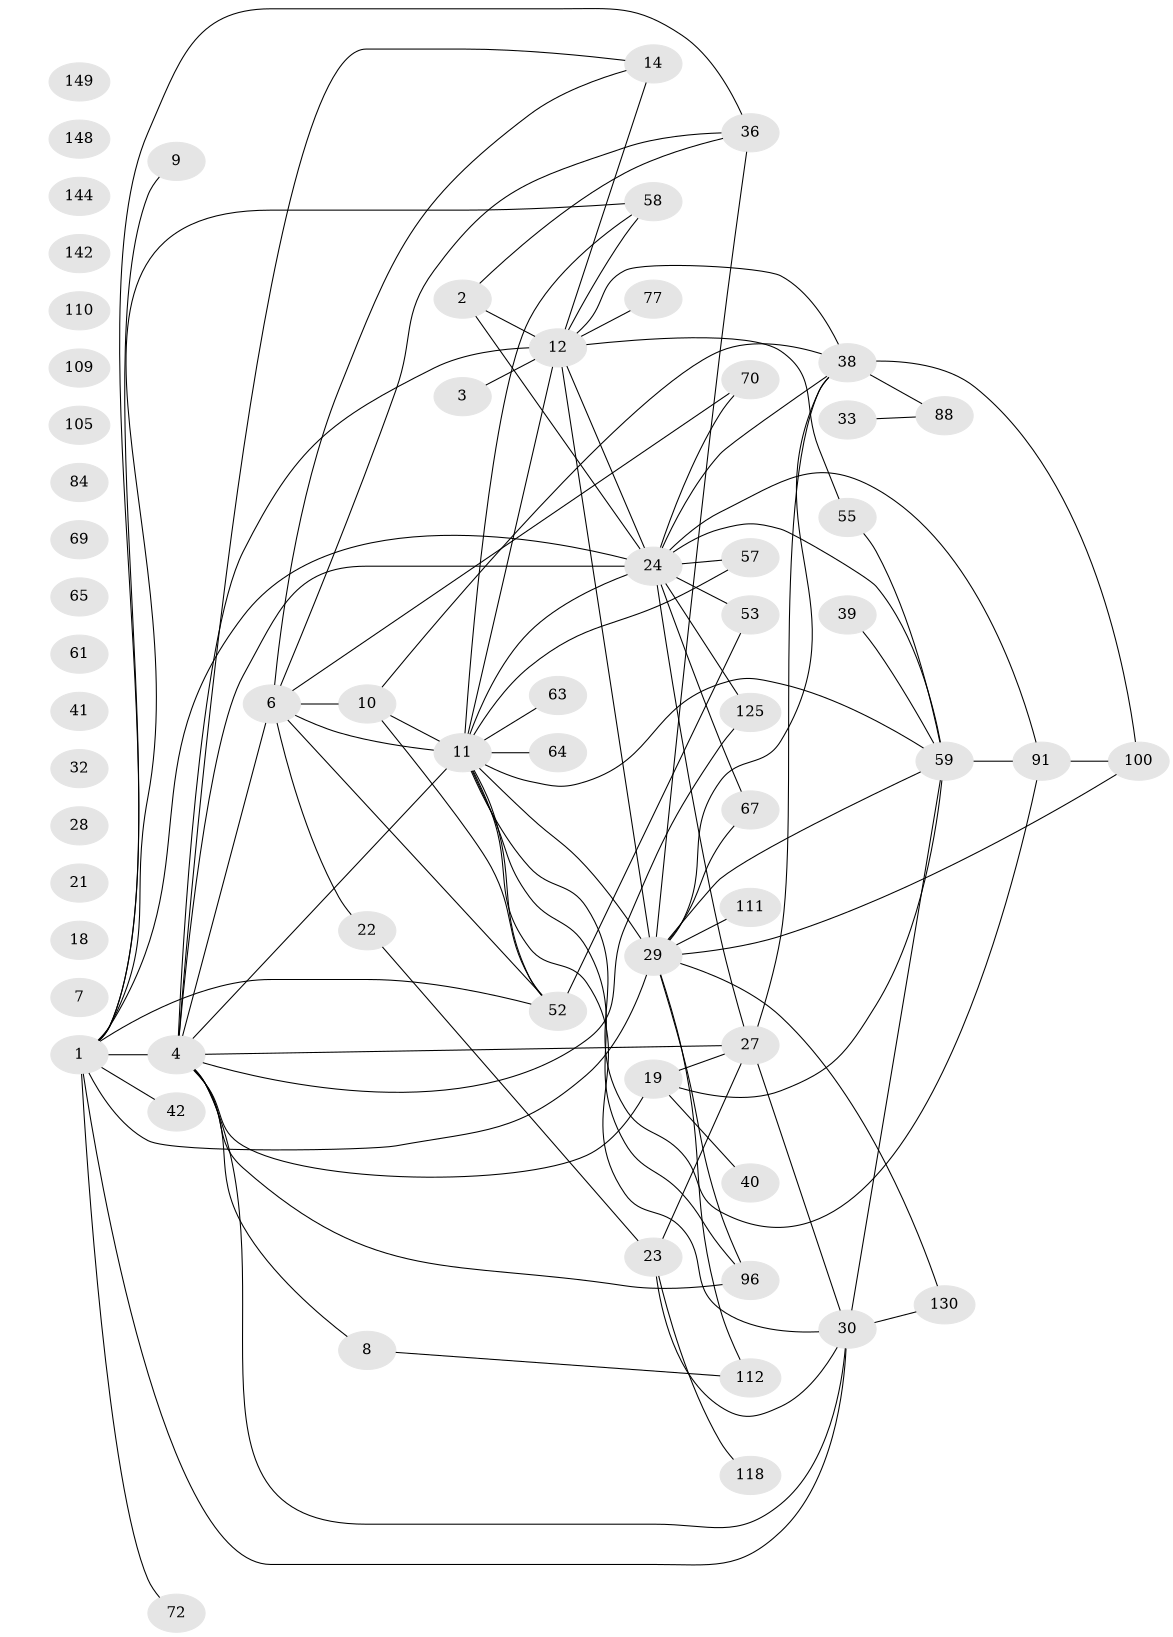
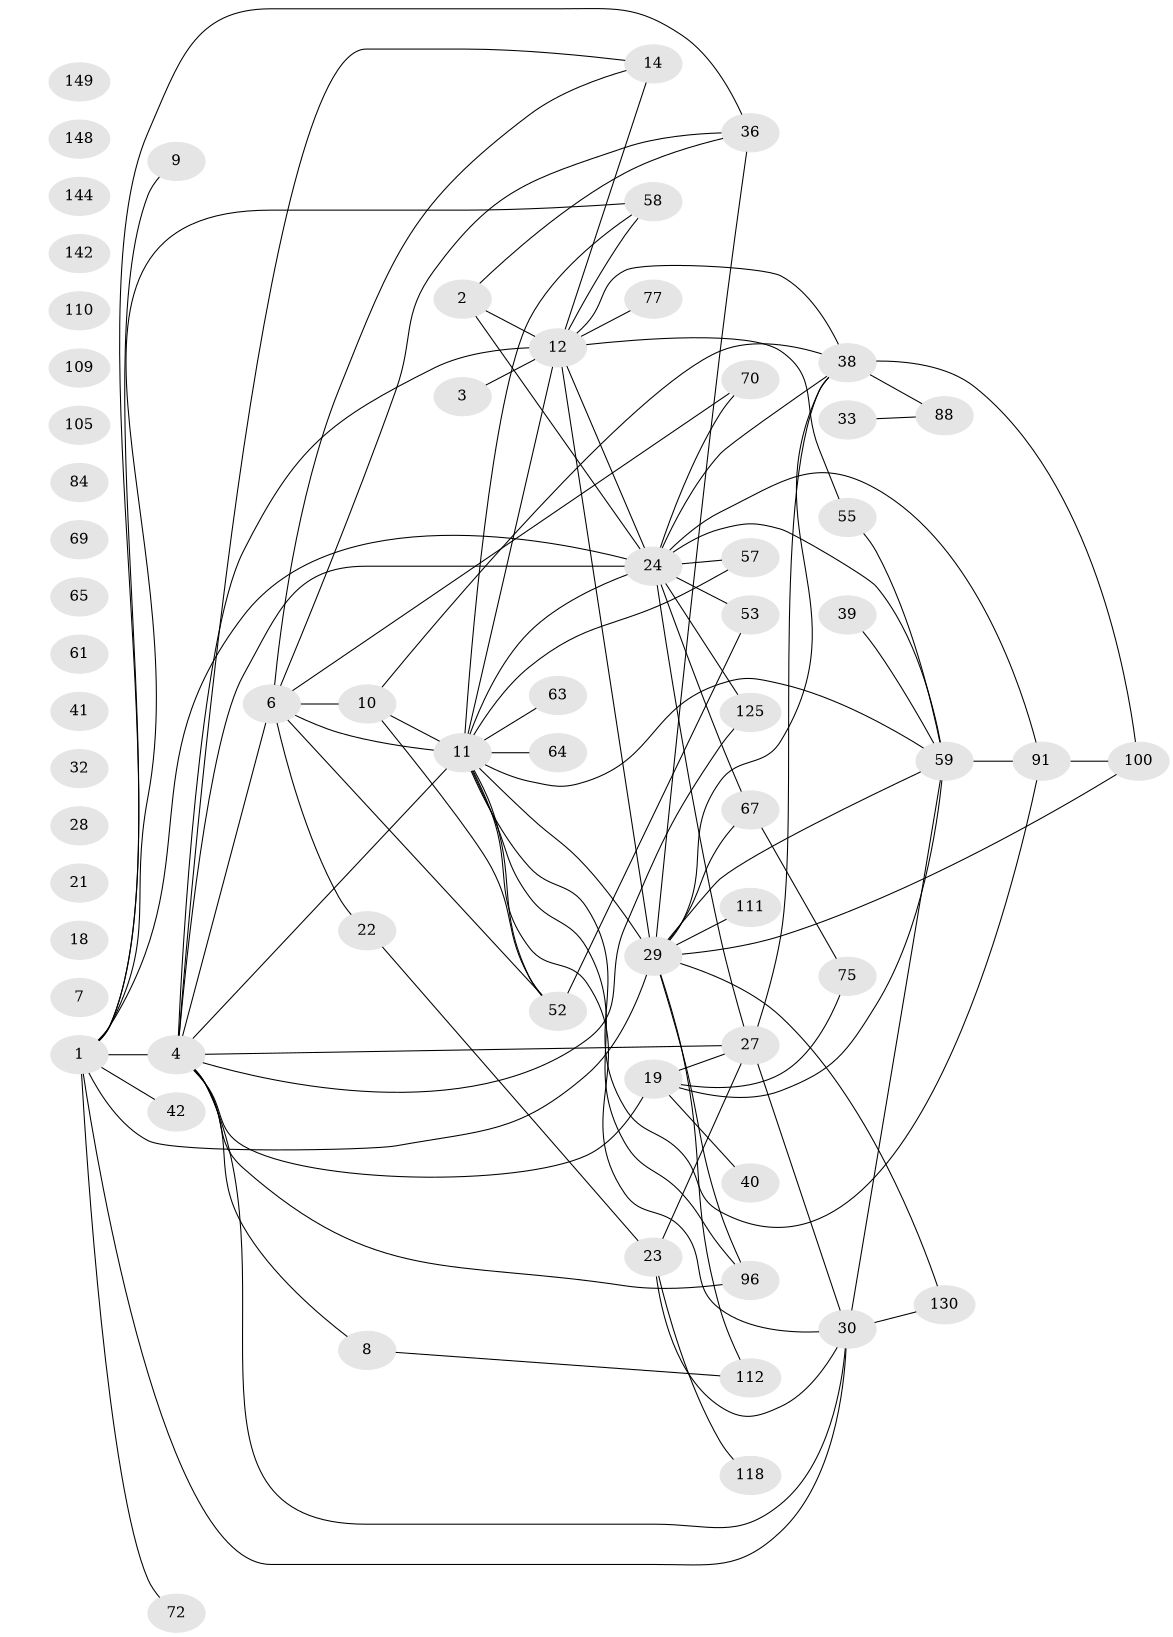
none -> (848, 976)
(310, 980) -> none
